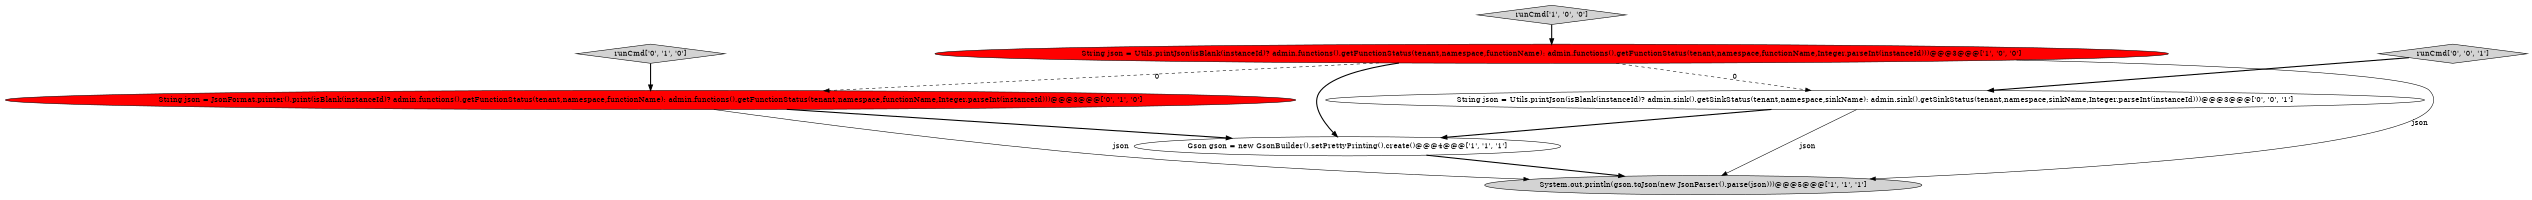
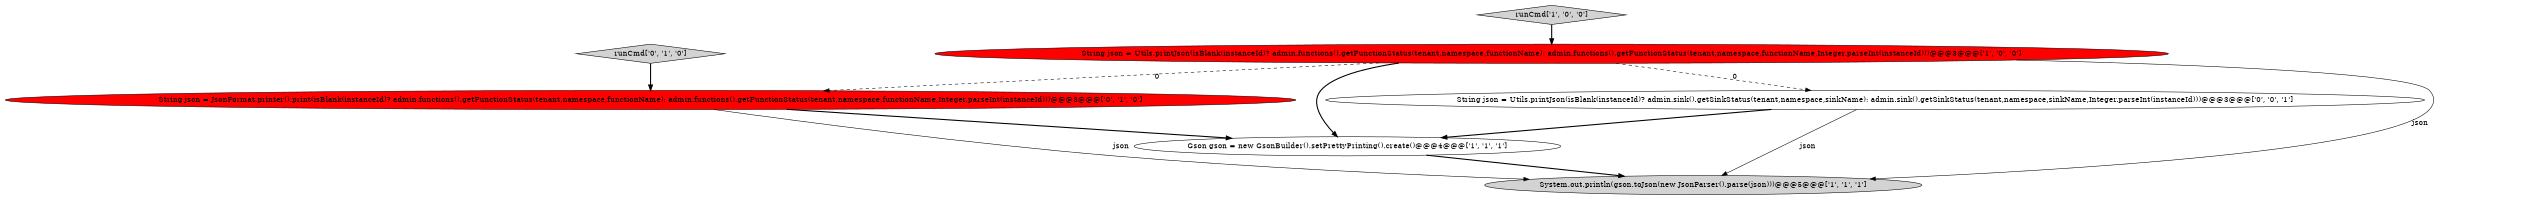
(2453, 54) -> none
